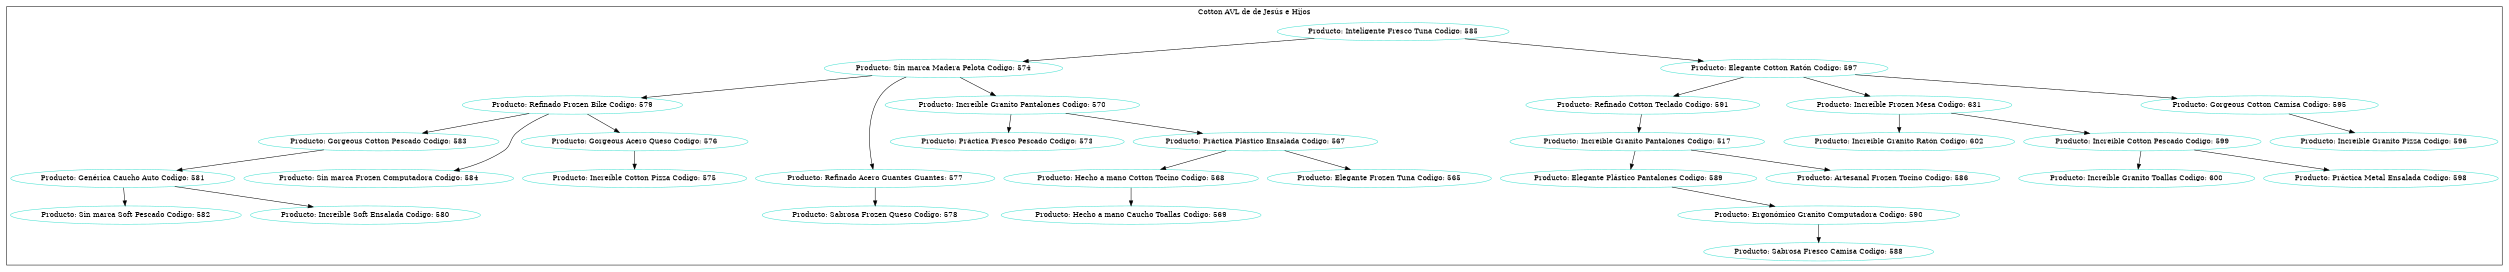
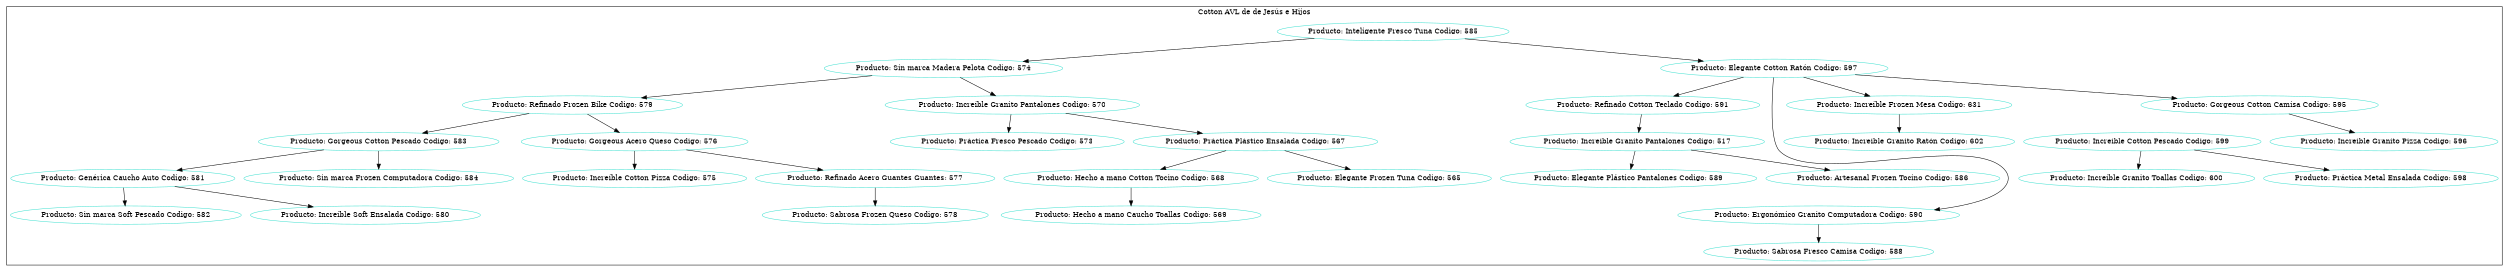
(872, 113) -> (752, 160)
(2018, 123) -> none
(508, 147) -> (379, 158)
(1721, 196) -> (1899, 159)
